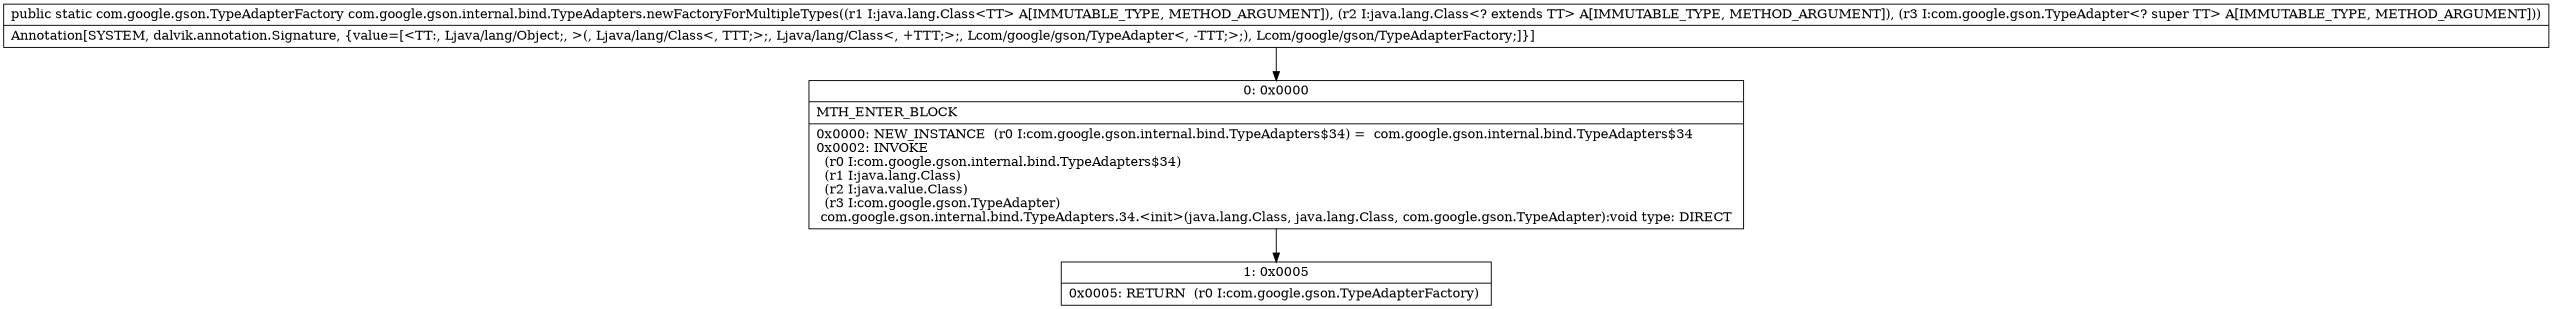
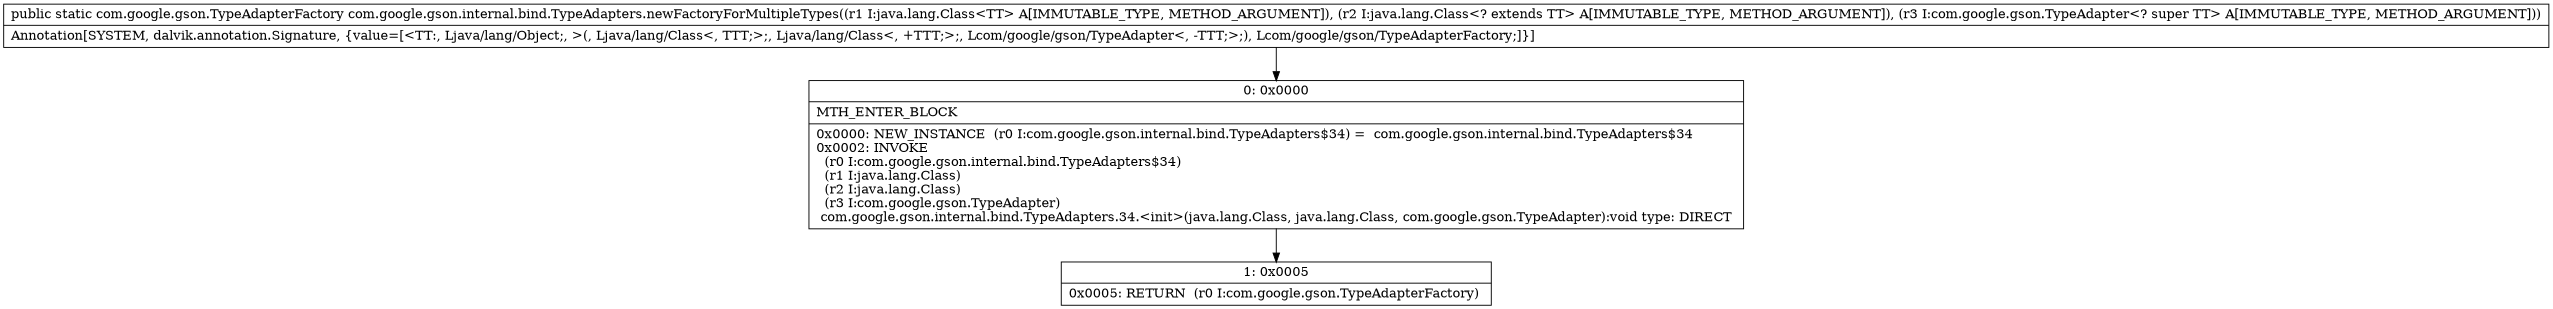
(892, 190) -> (889, 190)
